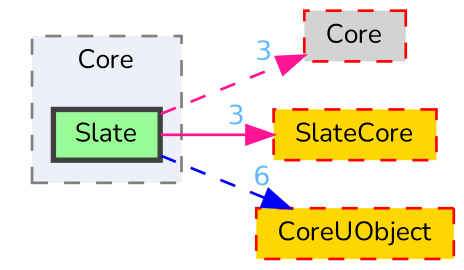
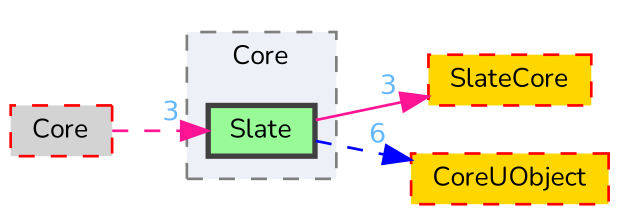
(220, 90) -> (147, 131)
